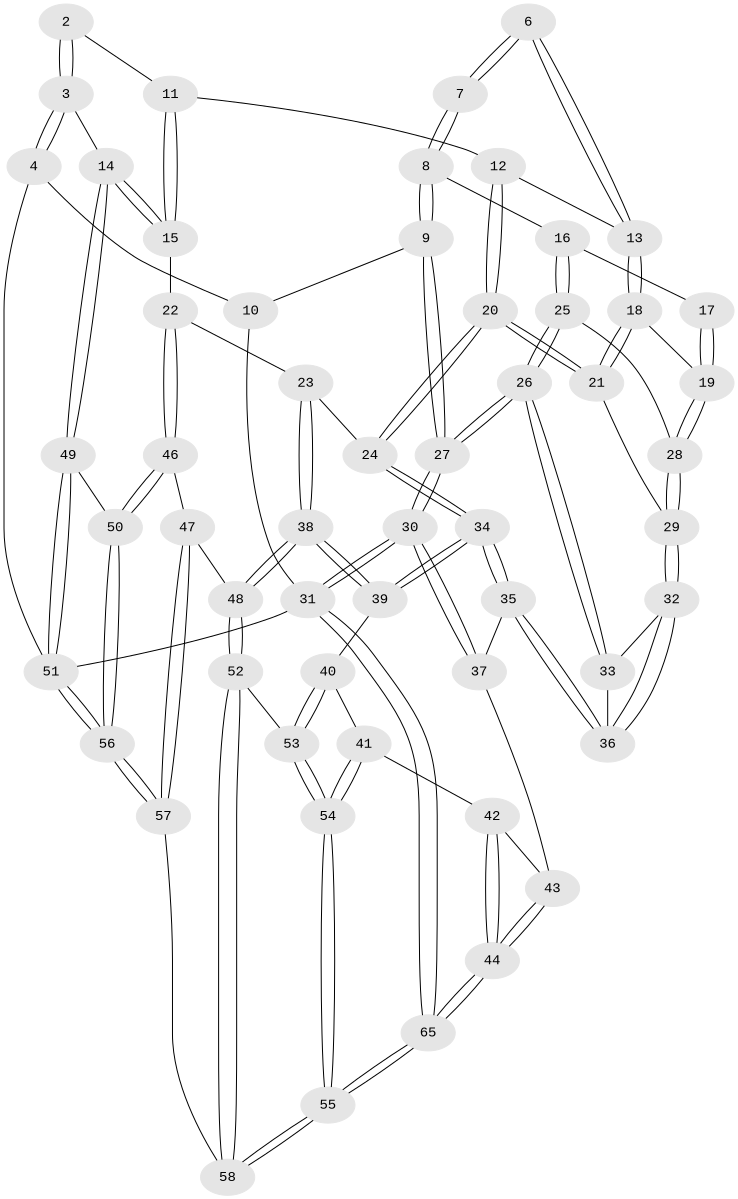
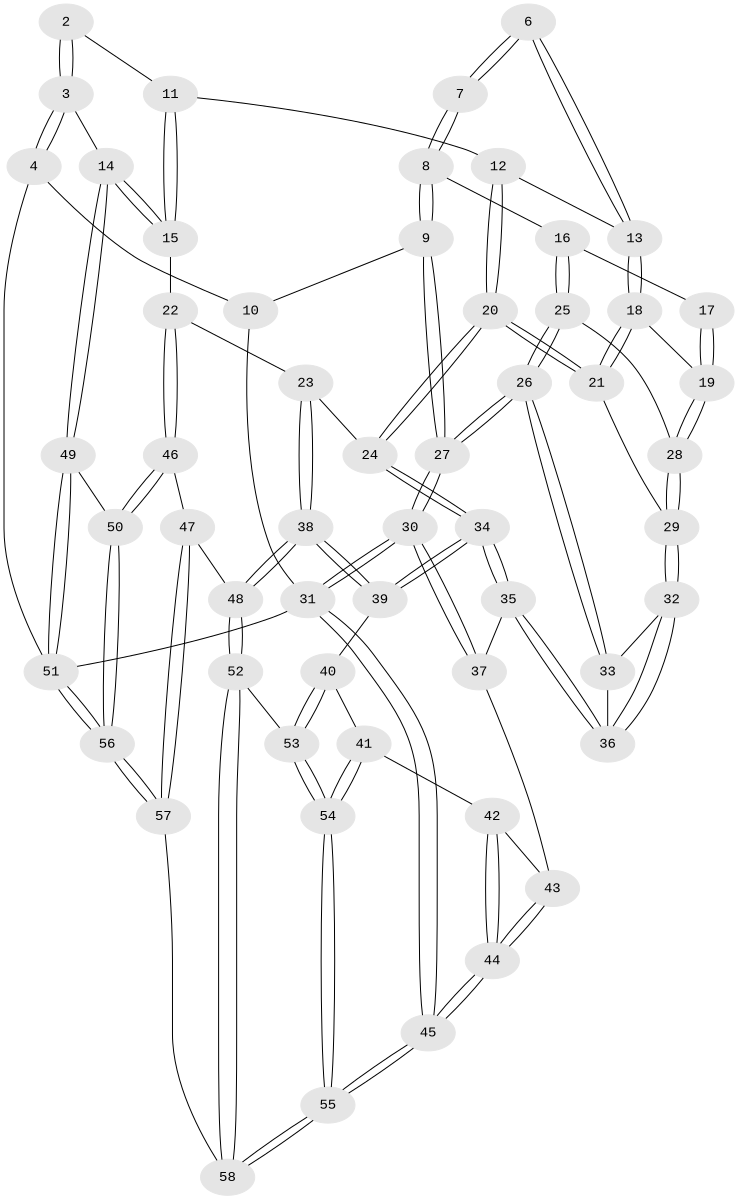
(428, 1033) -> (428, 1033)
